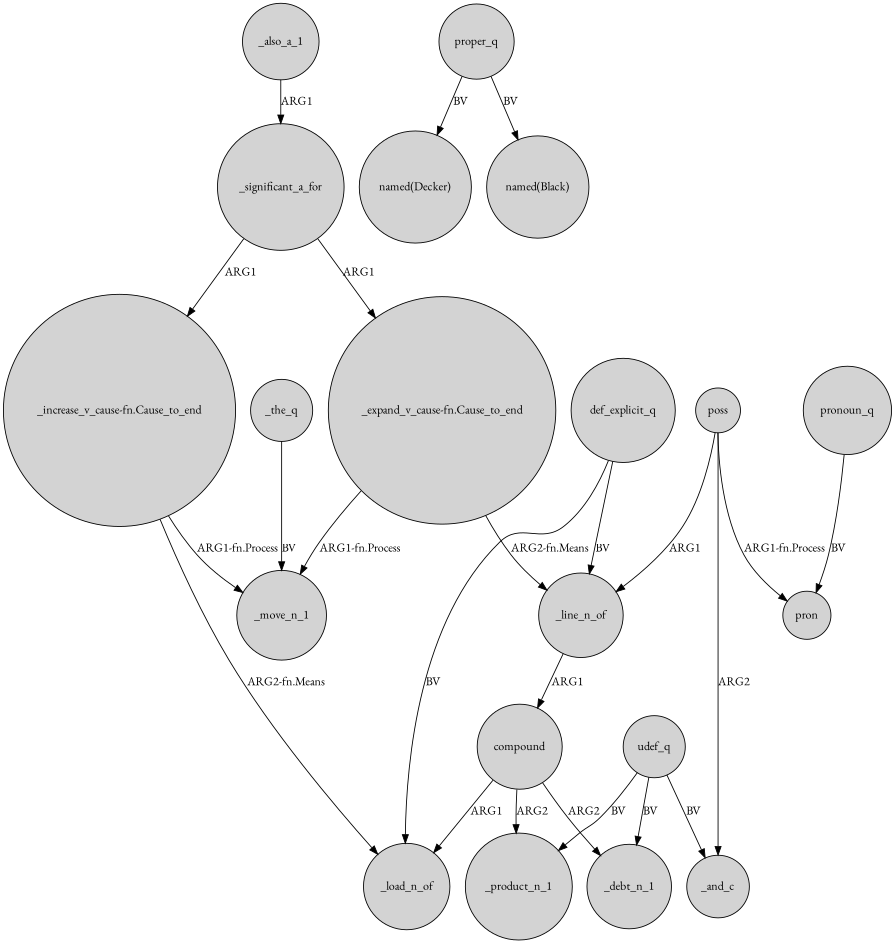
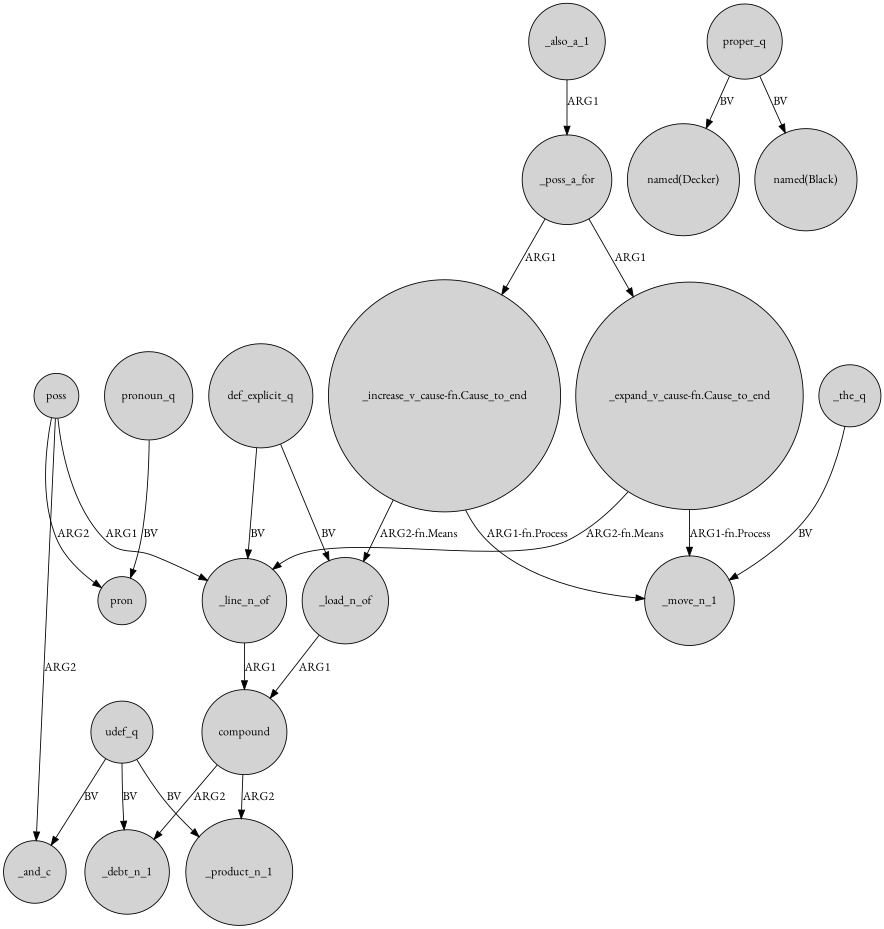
(281, 187) -> (567, 180)
(784, 548) -> (73, 534)
(466, 813) -> (297, 663)
